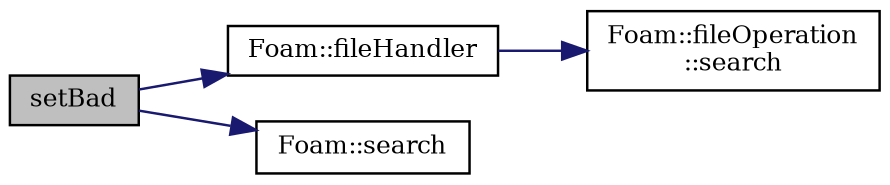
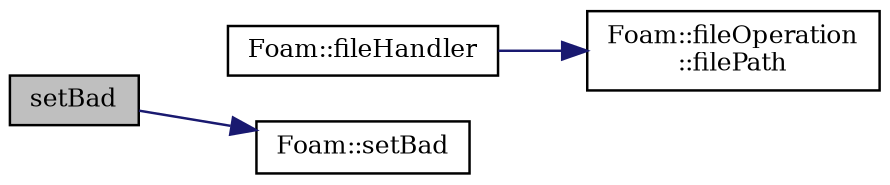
(733, 51) -> (733, 51)
(171, 84) -> none
(363, 147) -> (363, 147)
